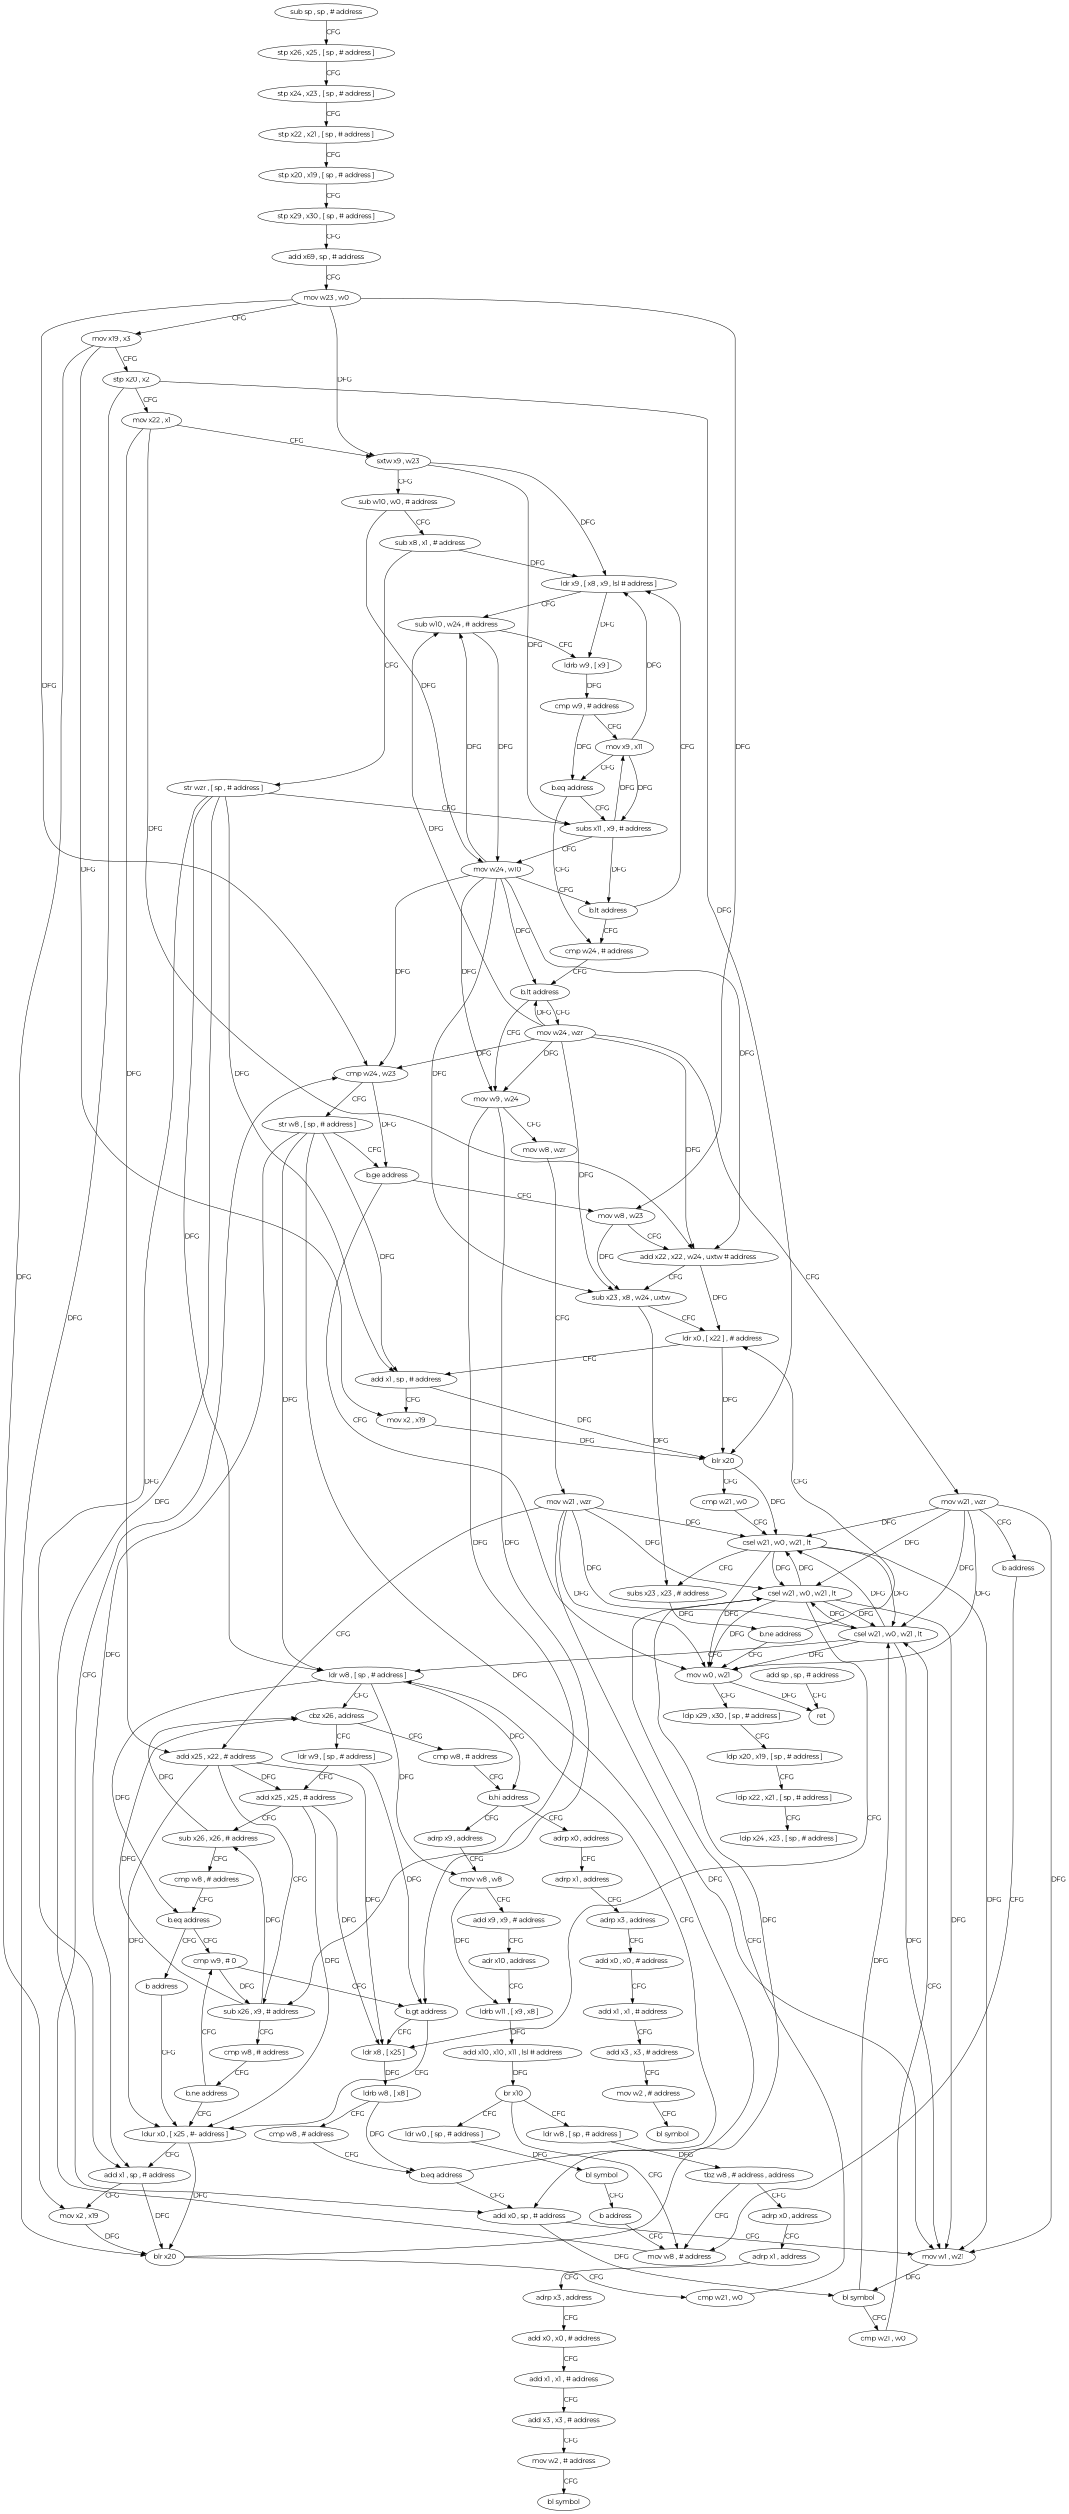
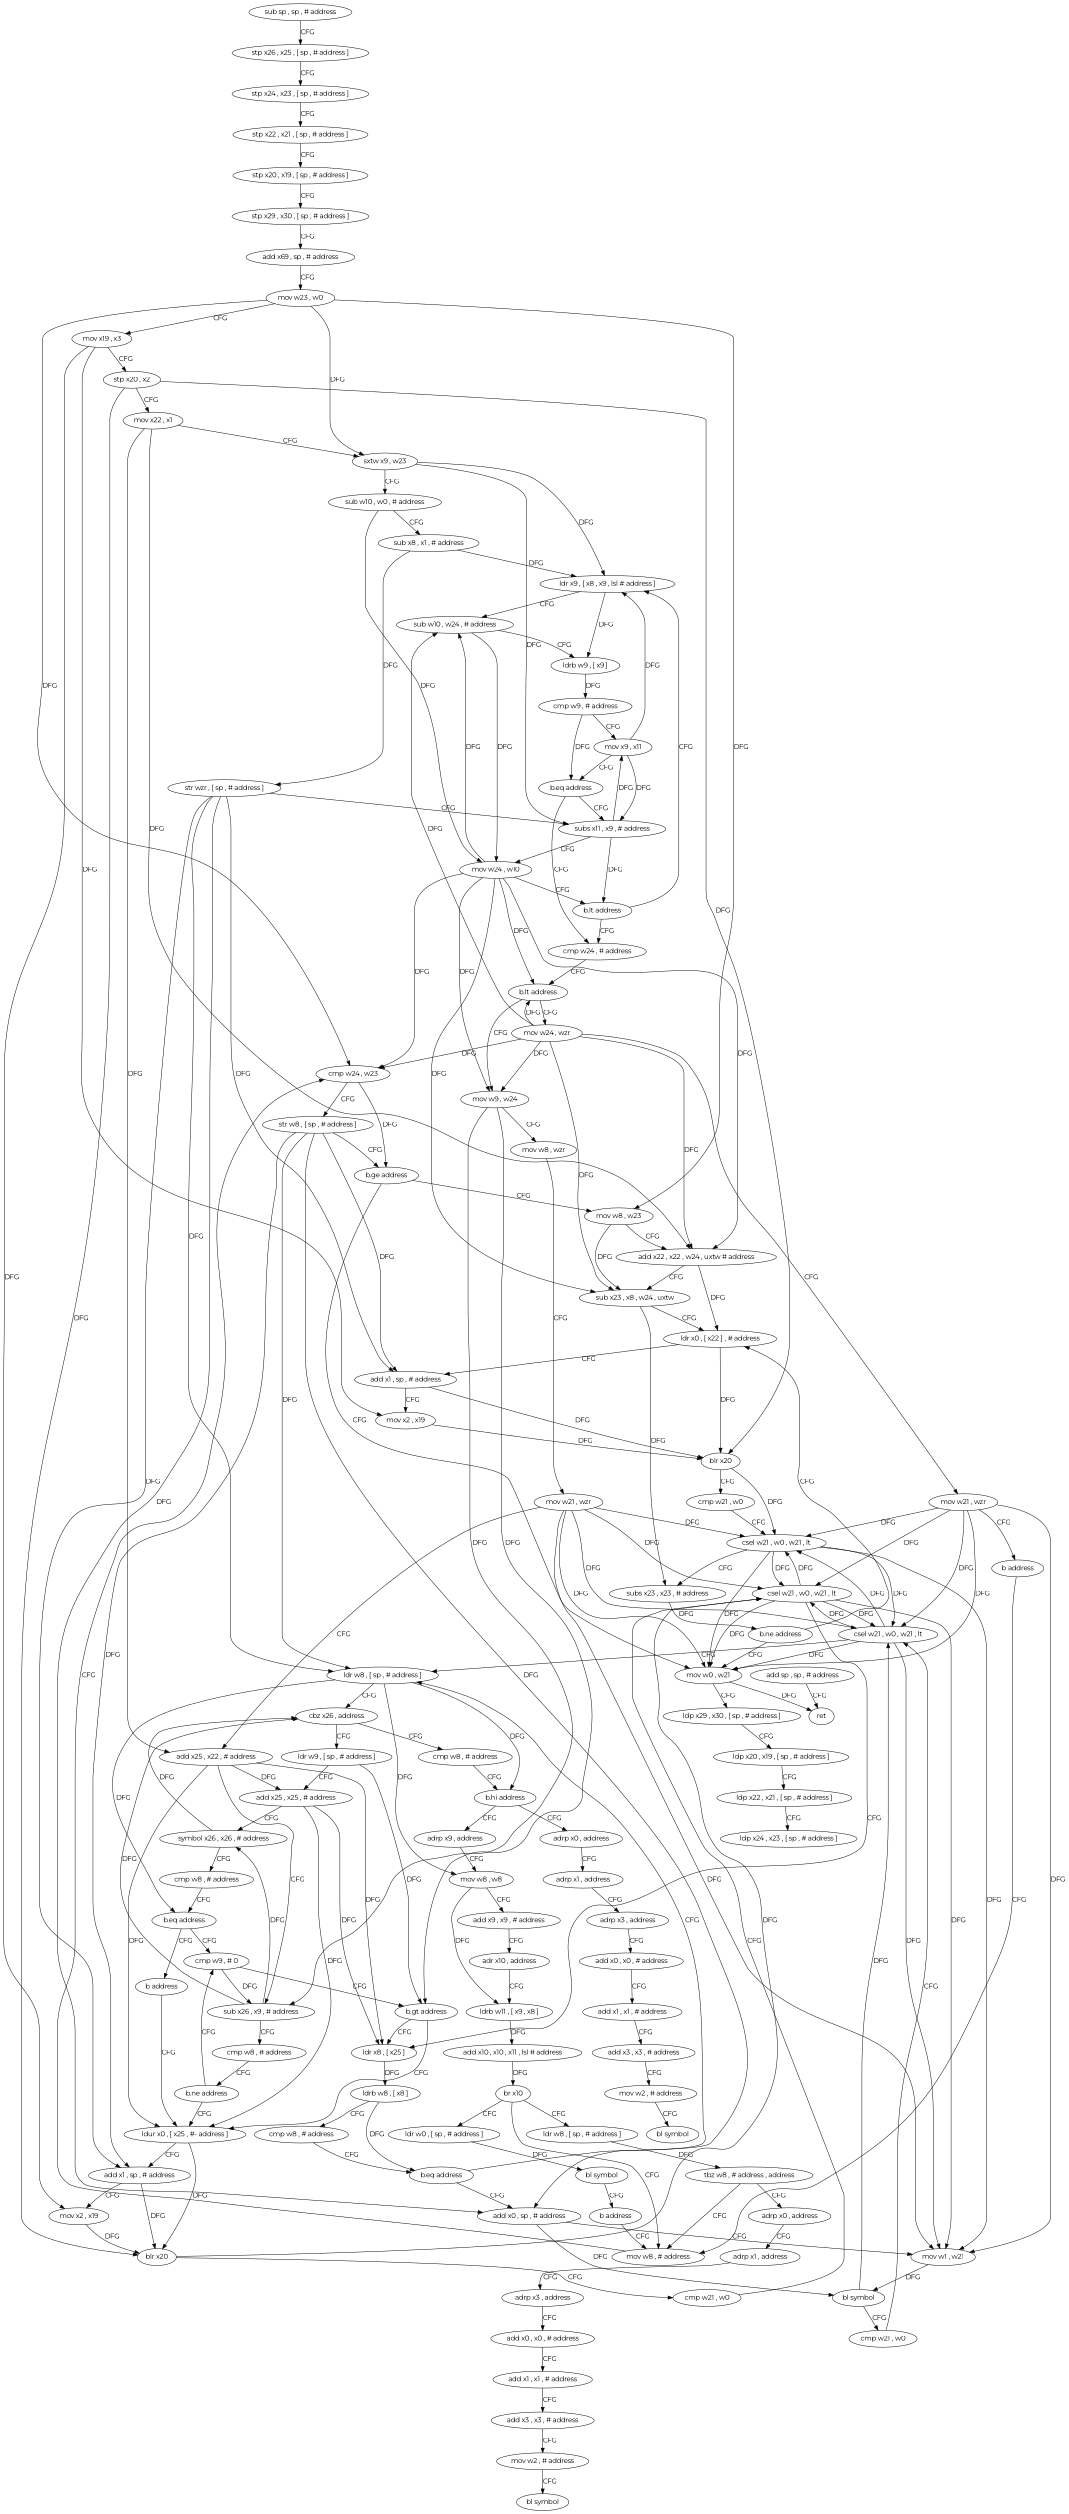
(392, 666) -> (390, 666)
(218, 1839) -> (223, 1839)
